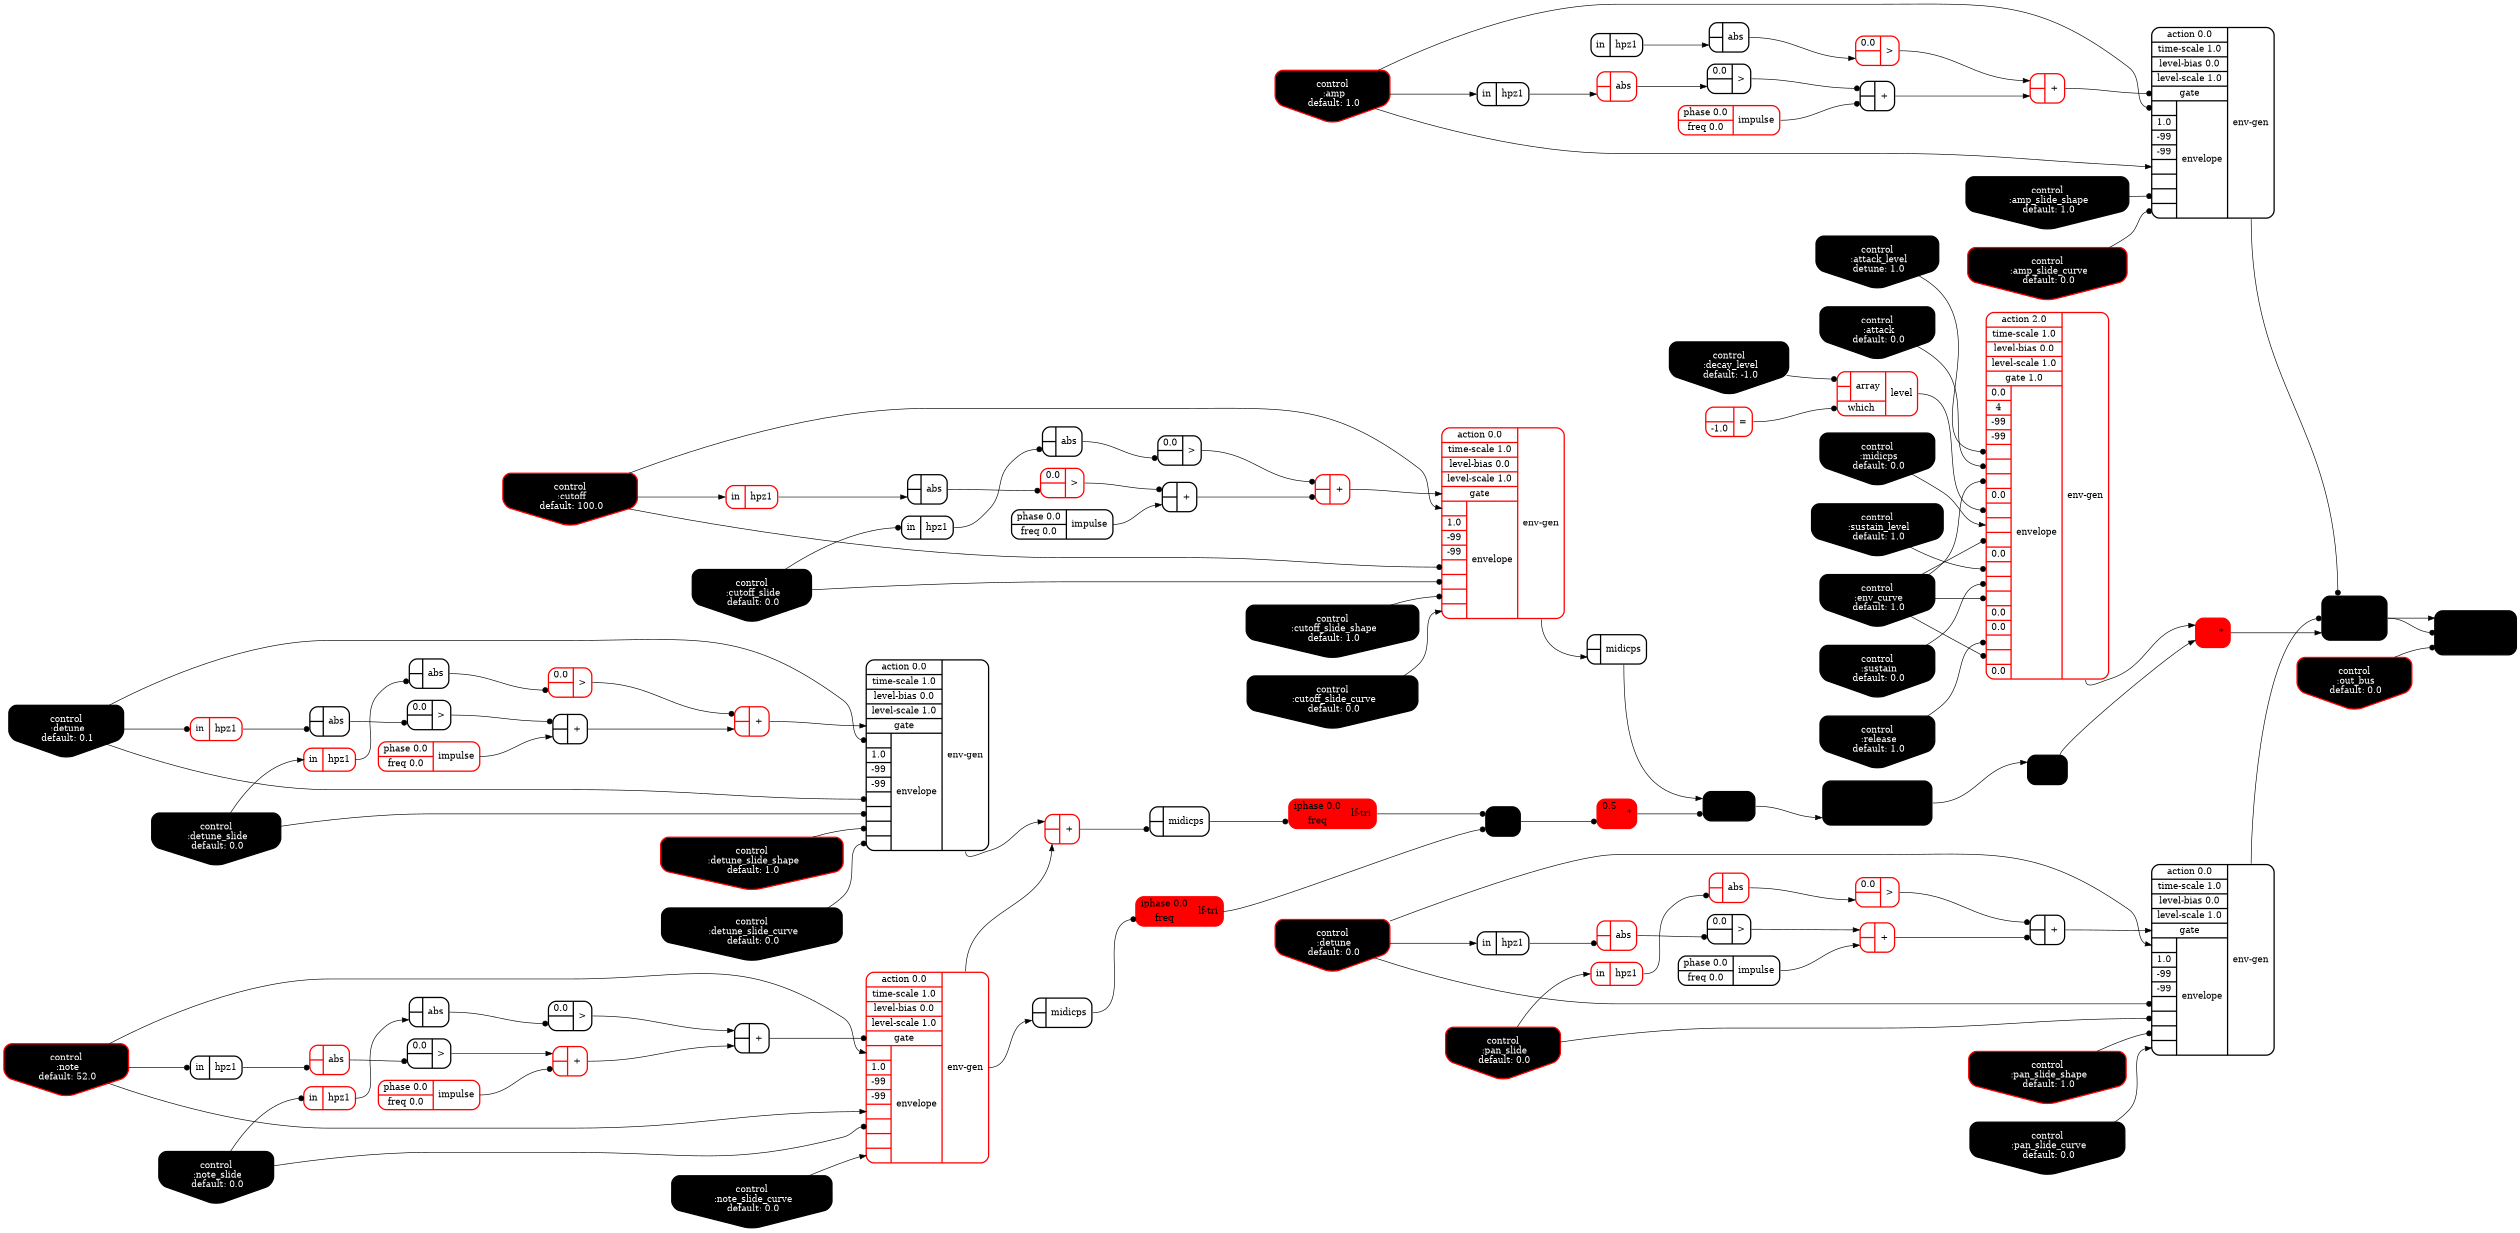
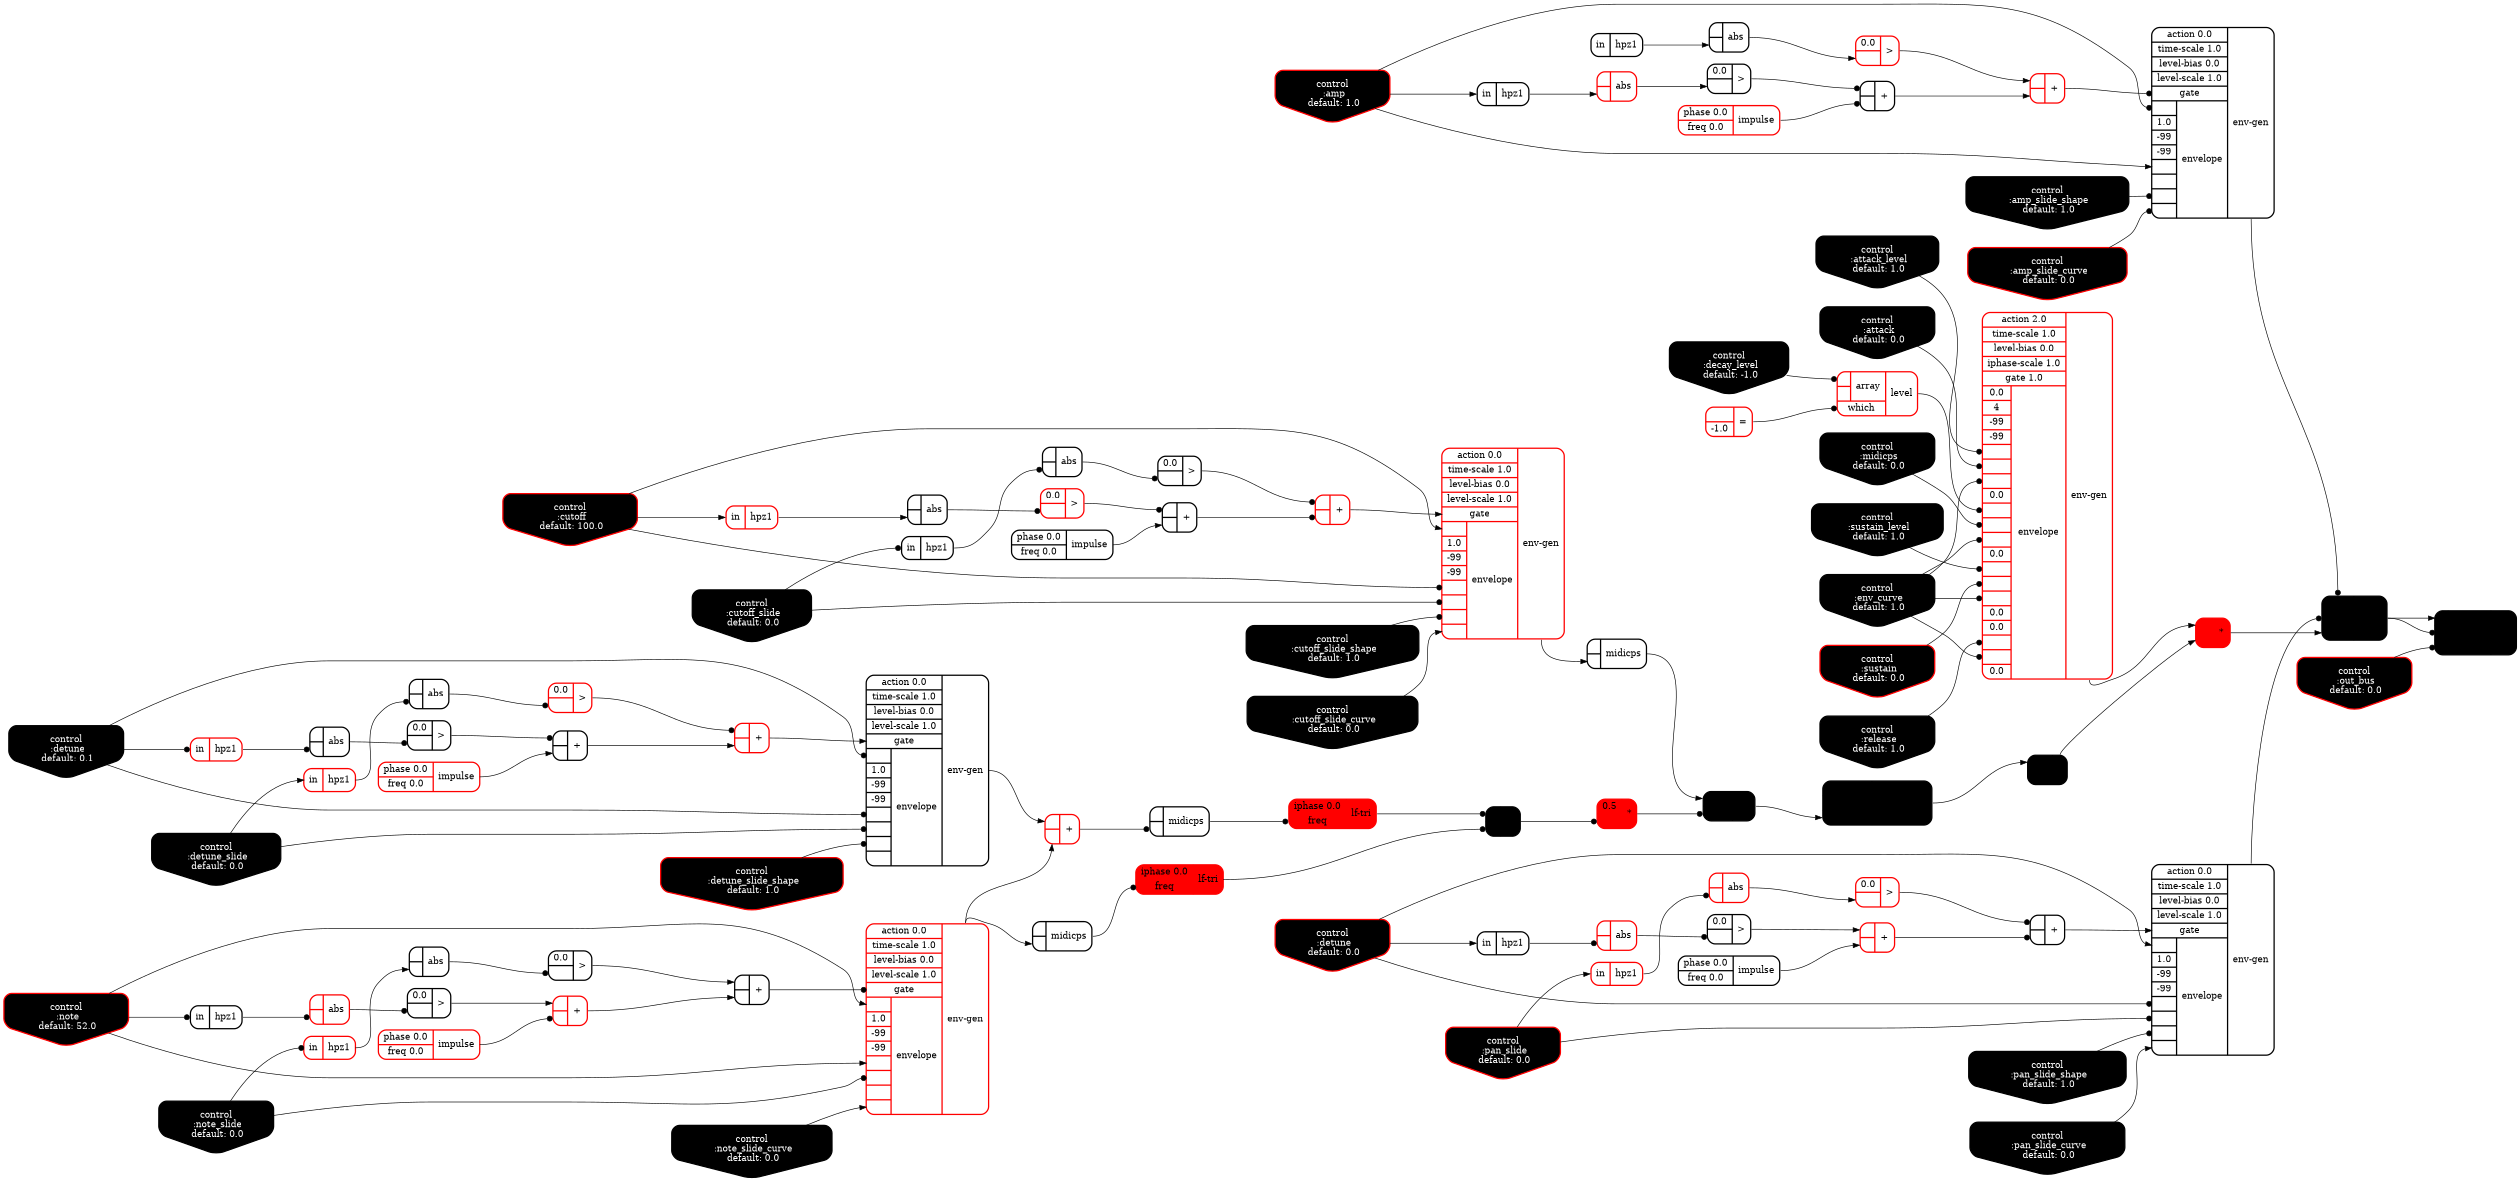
(1877, 260) -> (1877, 260)
(2024, 363) -> (2024, 363)
(1948, 496) -> (1947, 496)
(1877, 669) -> (1877, 669)
(752, 932) -> none
(2047, 1075) -> (2047, 1075)
